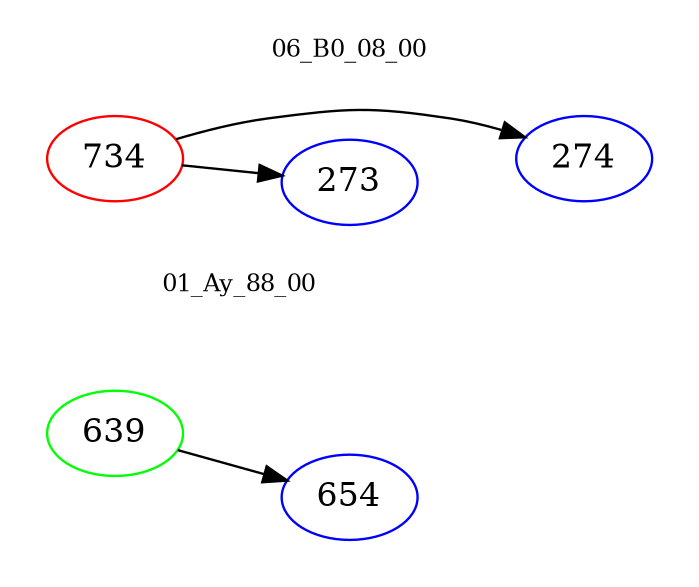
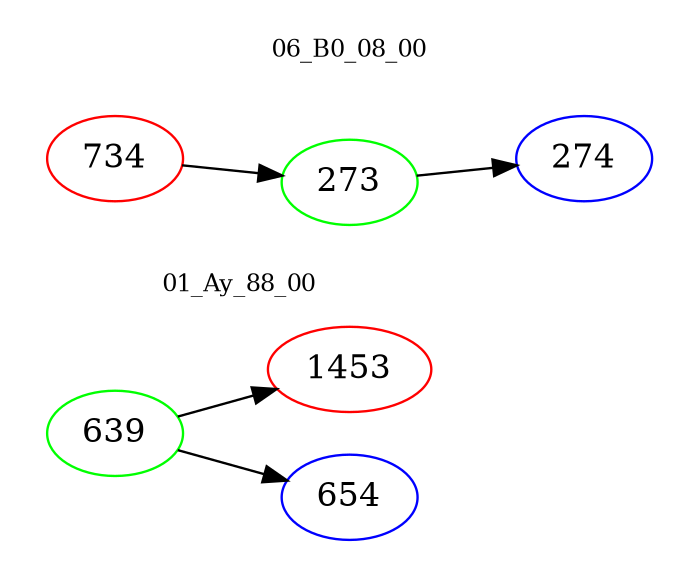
(338, 111) -> (455, 172)
(350, 182) -> (350, 182)
none -> (350, 369)
